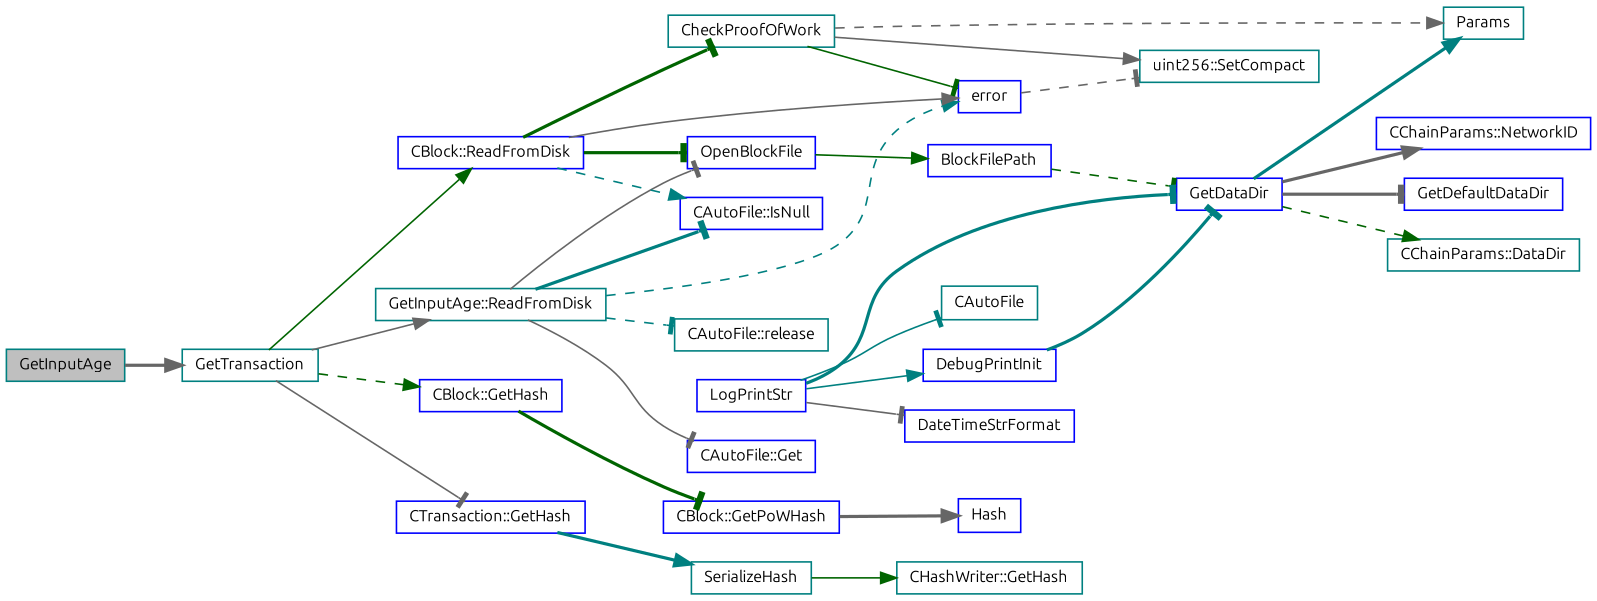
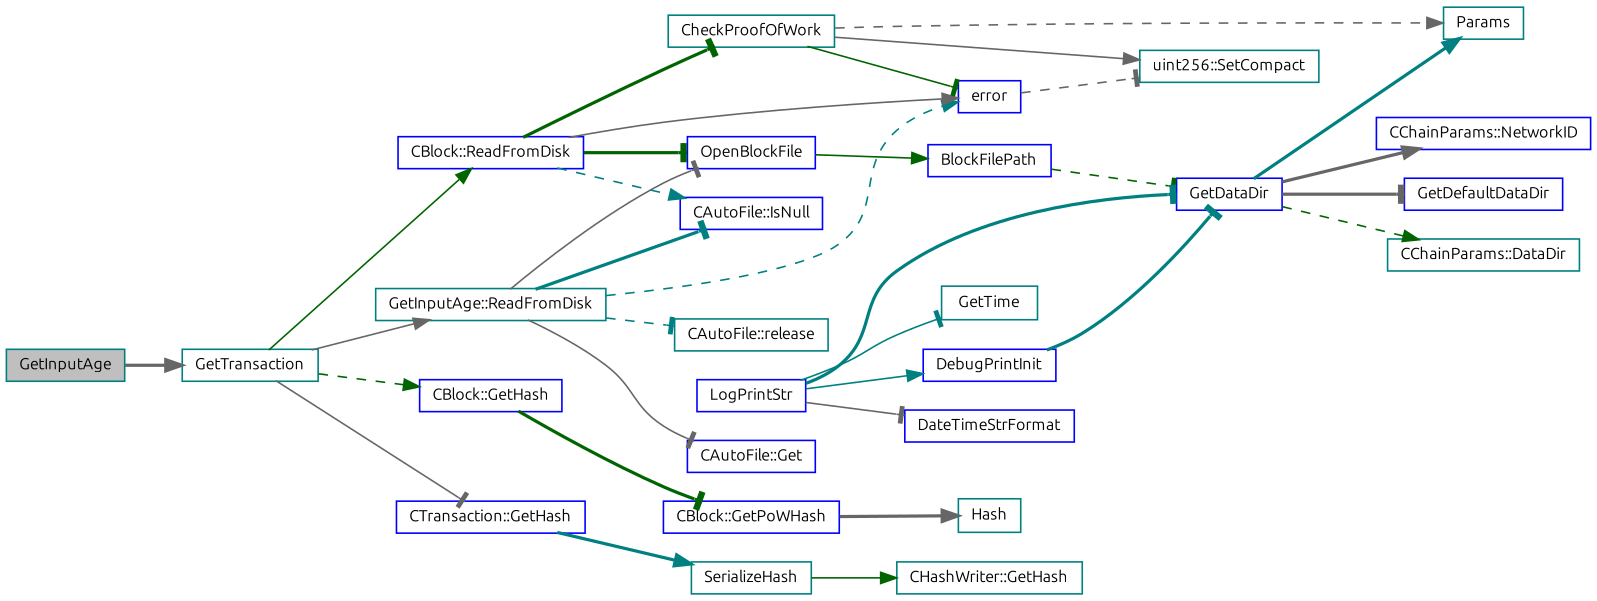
(990, 303) -> (990, 303)
(990, 516) -> (990, 516)
